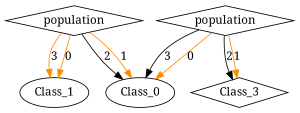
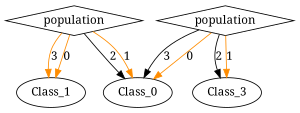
(239, 93) -> (227, 93)
